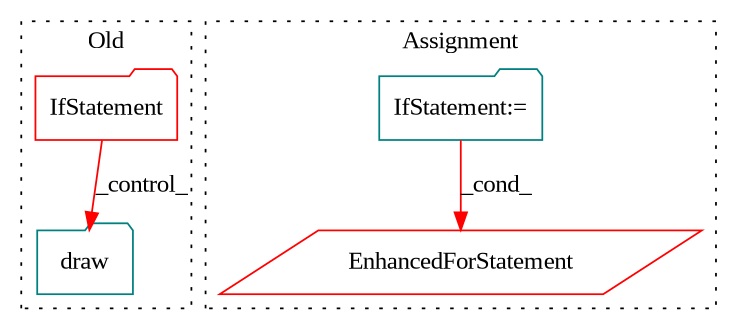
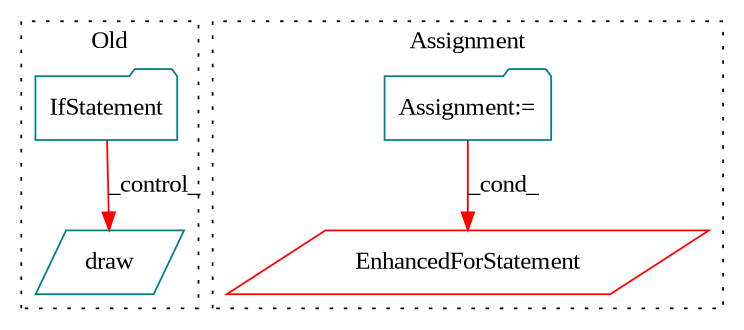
(106, 108) -> (106, 108)
(461, 108) -> (468, 108)
(85, 262) -> (110, 262)
